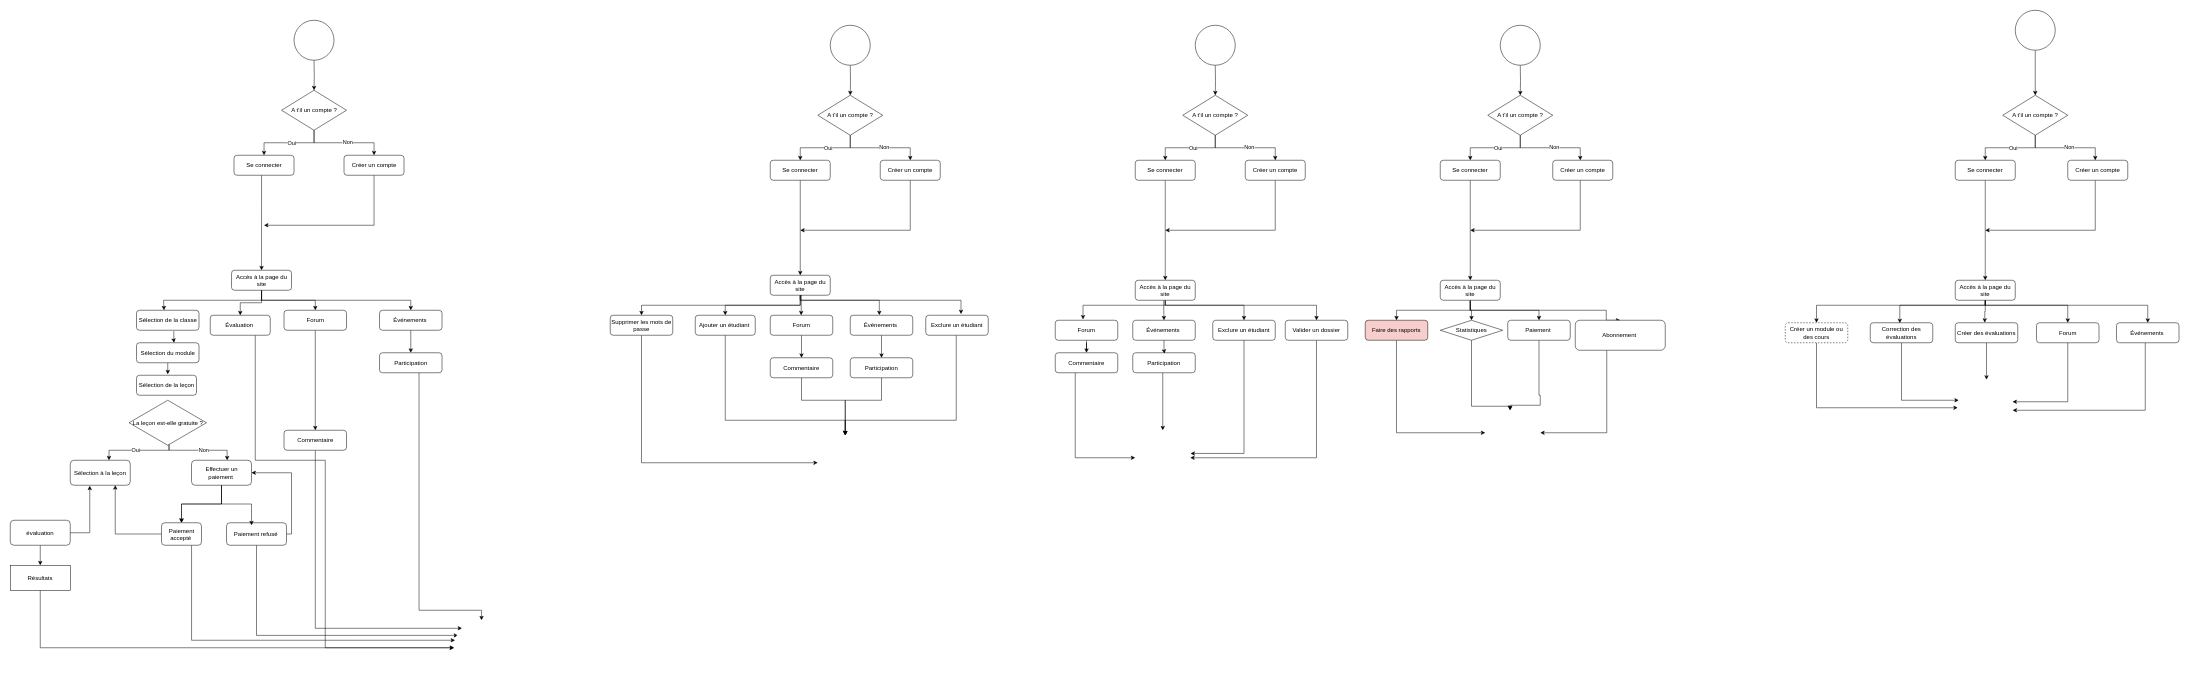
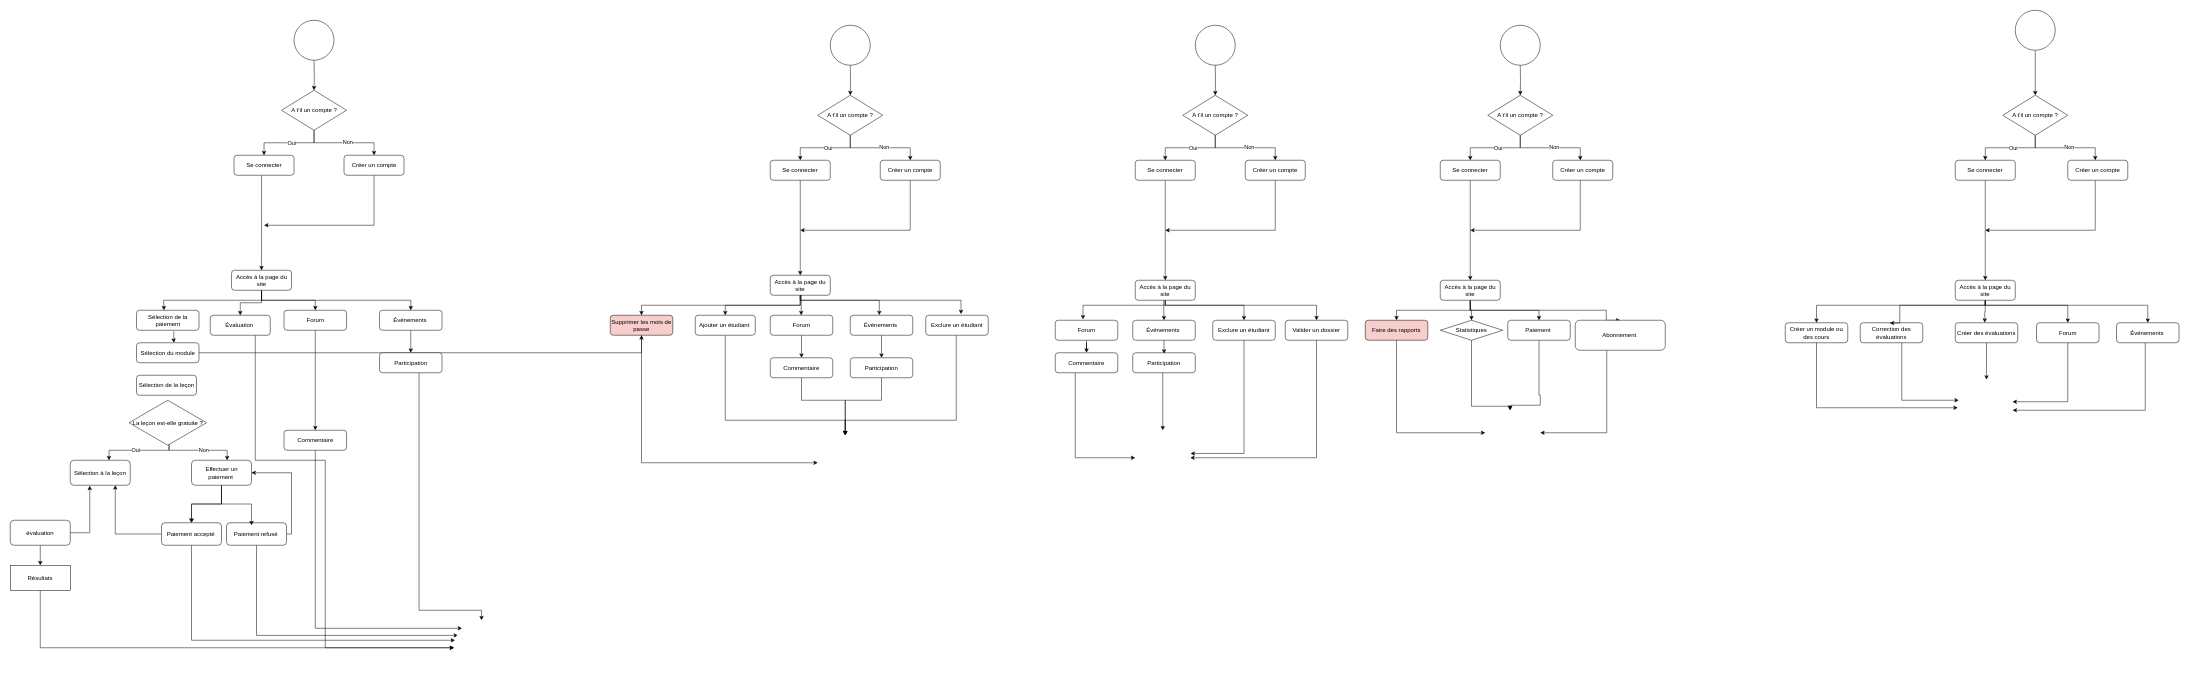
(168, 320) -> (168, 320)
(642, 325) -> (642, 325)
(1817, 333) -> (1817, 333)
(1902, 333) -> (1892, 333)
(168, 371) -> (538, 353)
(182, 534) -> (192, 534)
